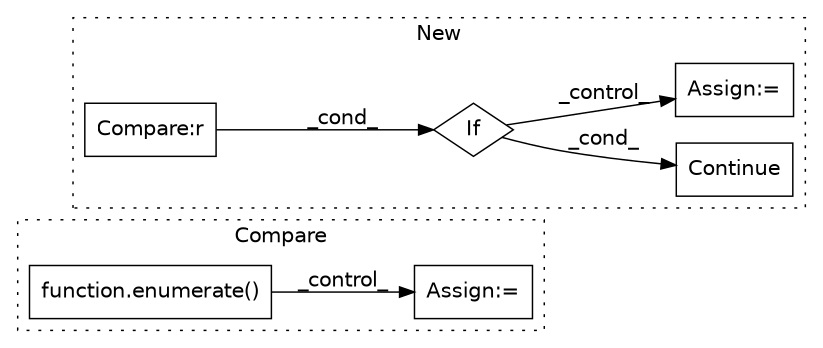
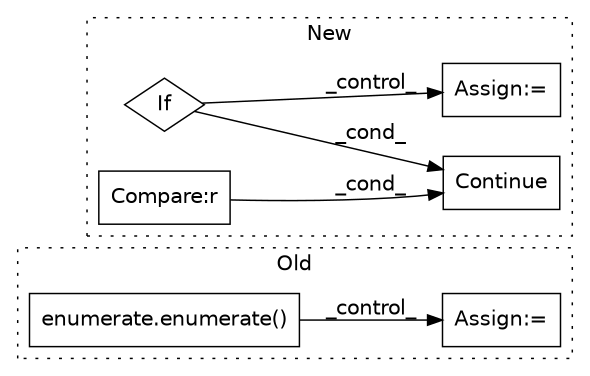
(317, 130) -> (329, 200)
(281, 237) -> (295, 265)
(150, 292) -> (164, 320)
